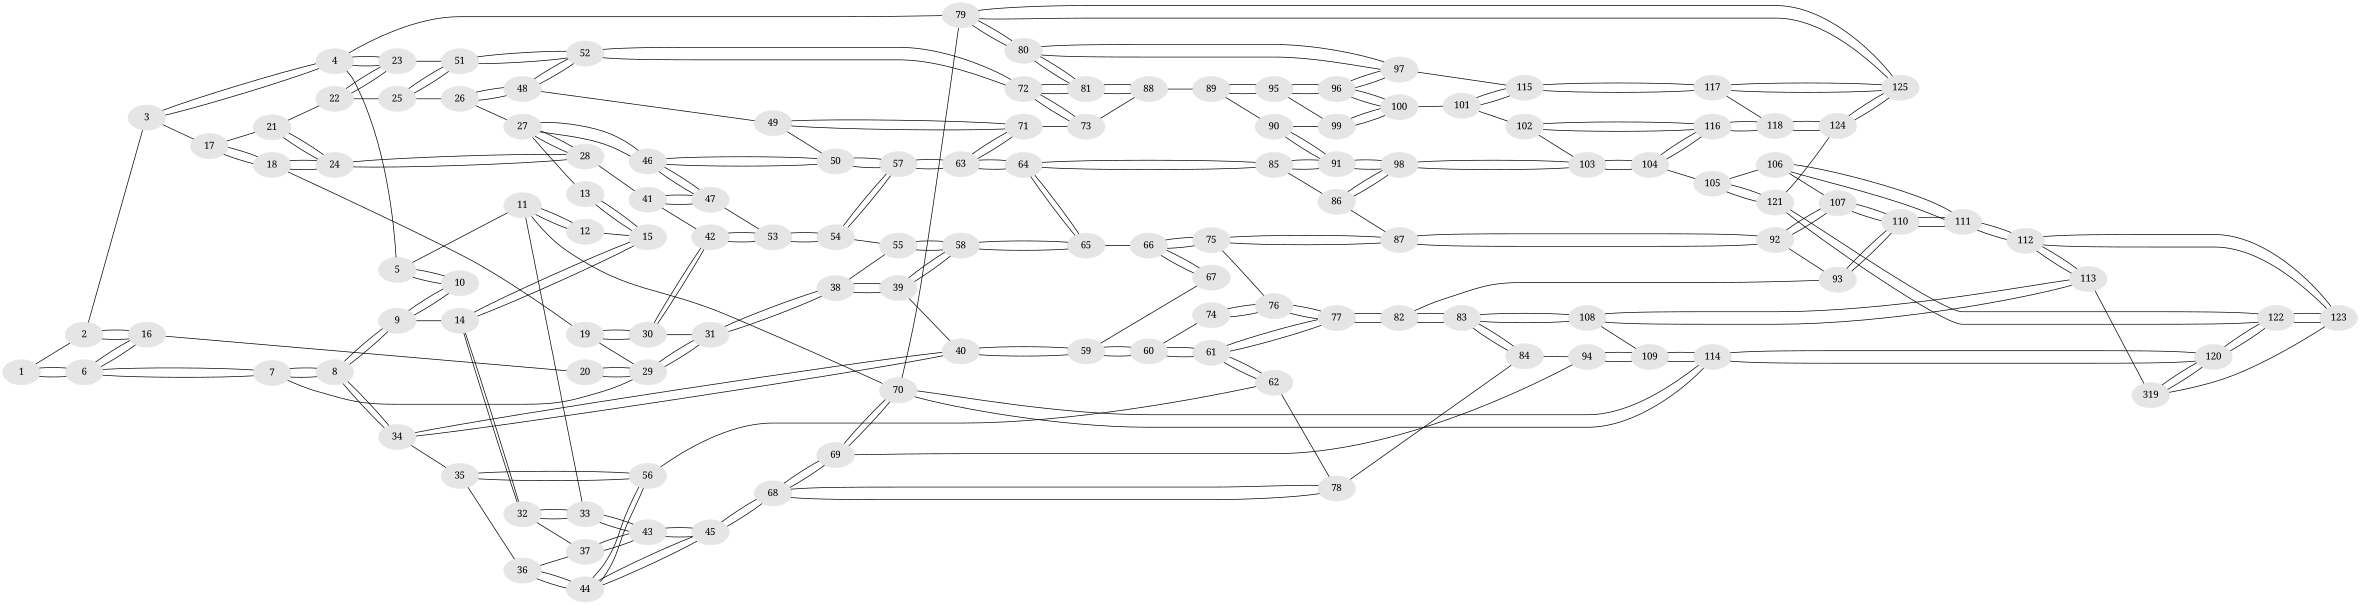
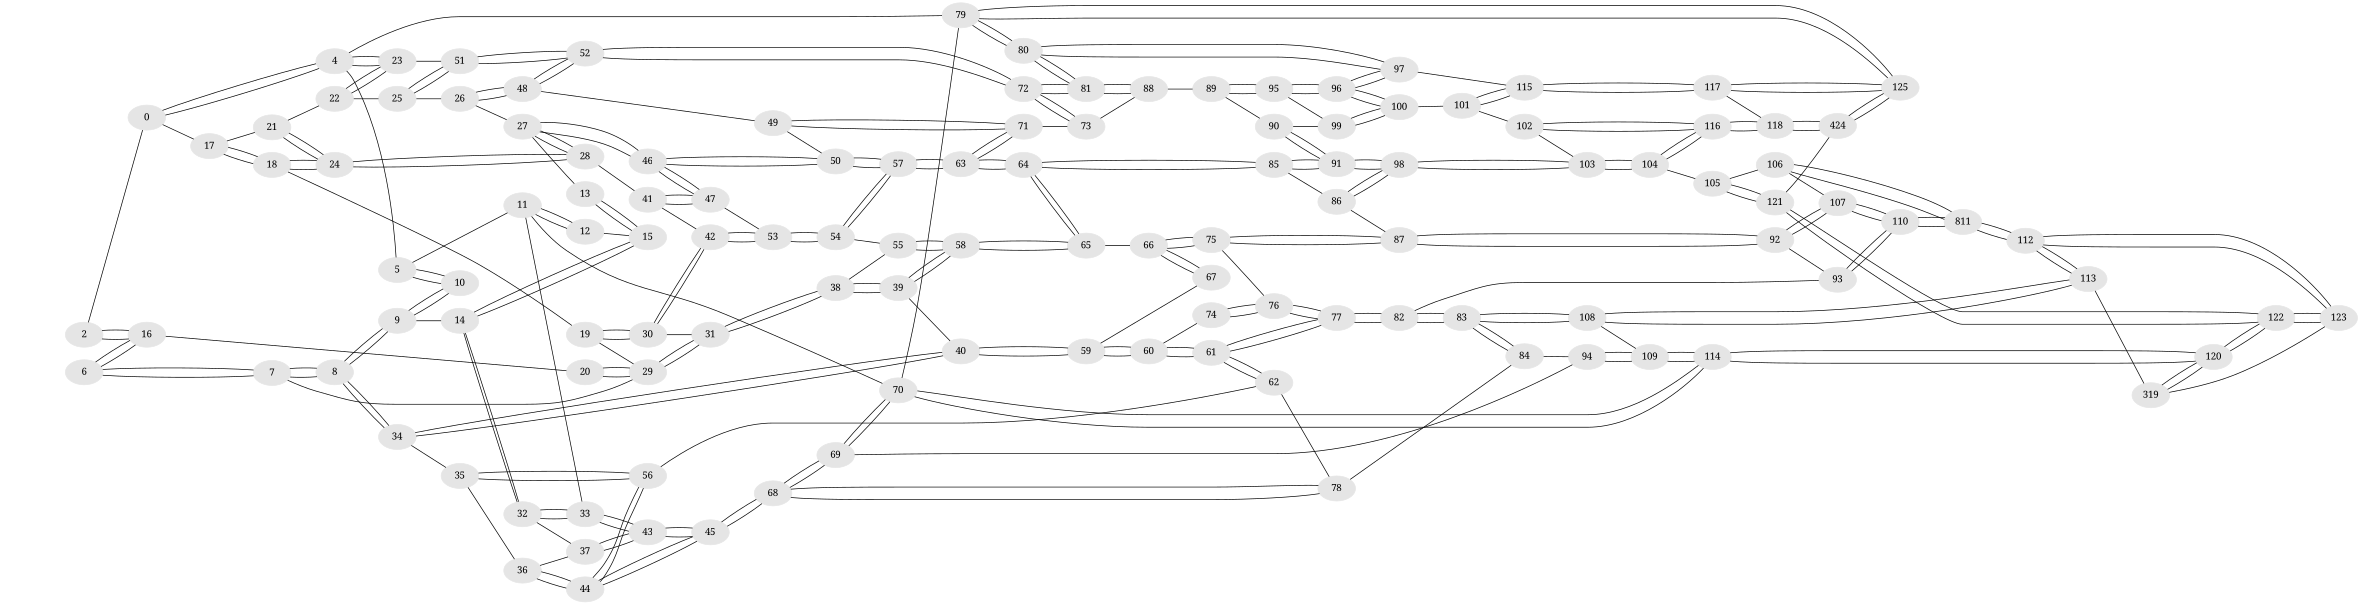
(147, 118) -> (147, 118)
(1838, 126) -> (1838, 126)
(1963, 222) -> (1963, 222)
(22, 372) -> none
